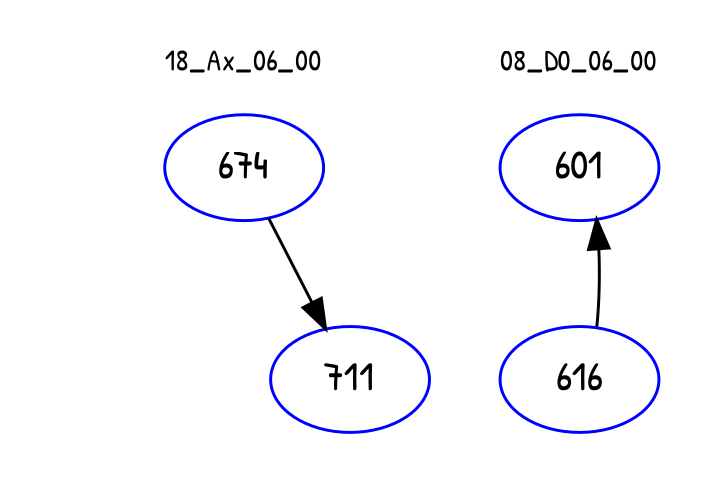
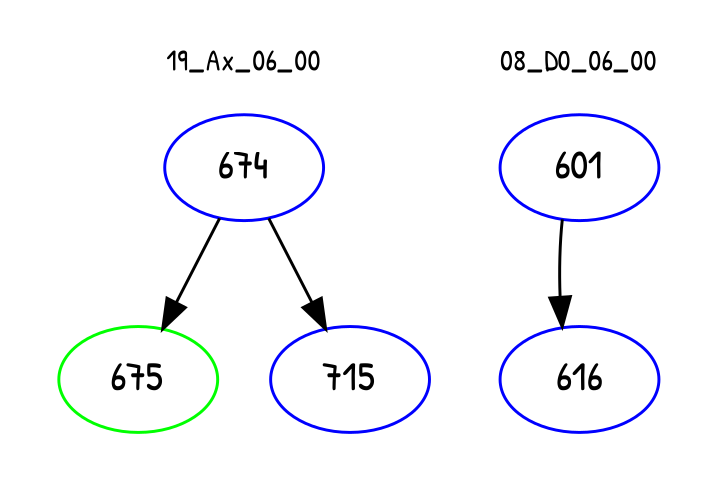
(244, 63) -> (244, 63)
(599, 288) -> (560, 258)
none -> (138, 379)
(350, 379) -> (350, 379)
